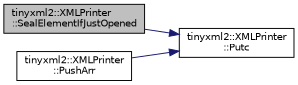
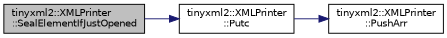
(150, 55) -> (306, 19)
